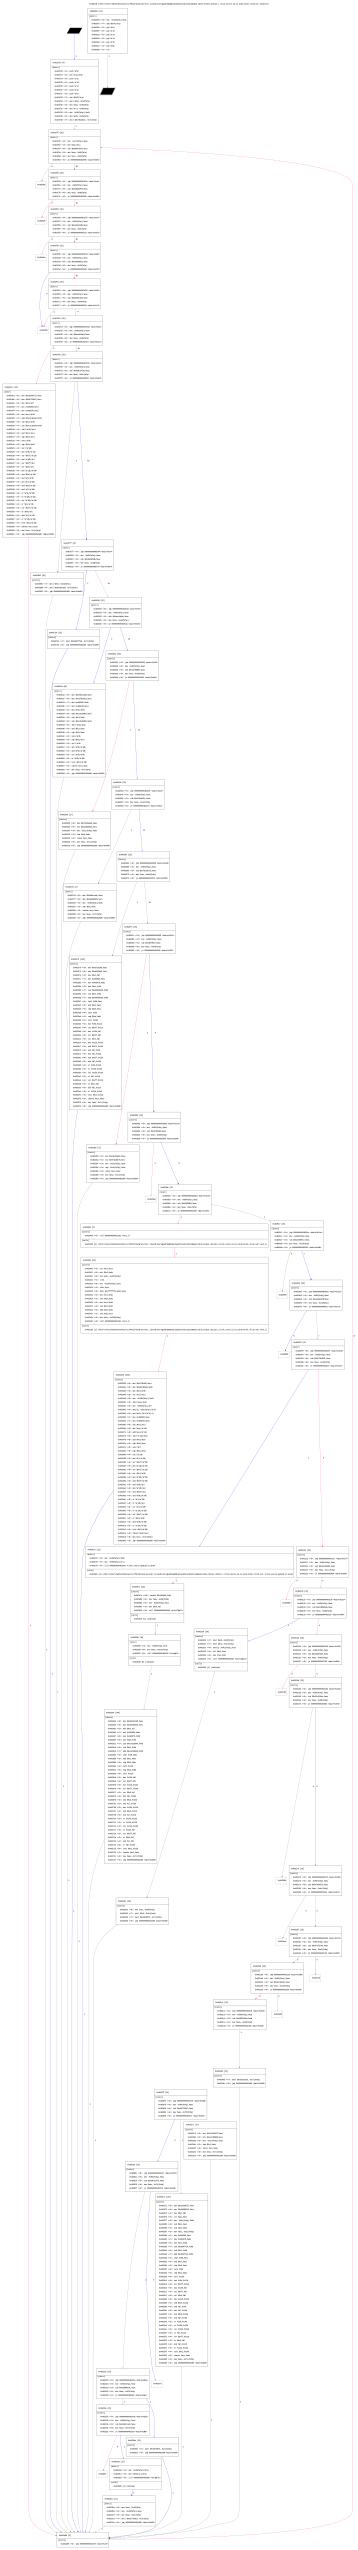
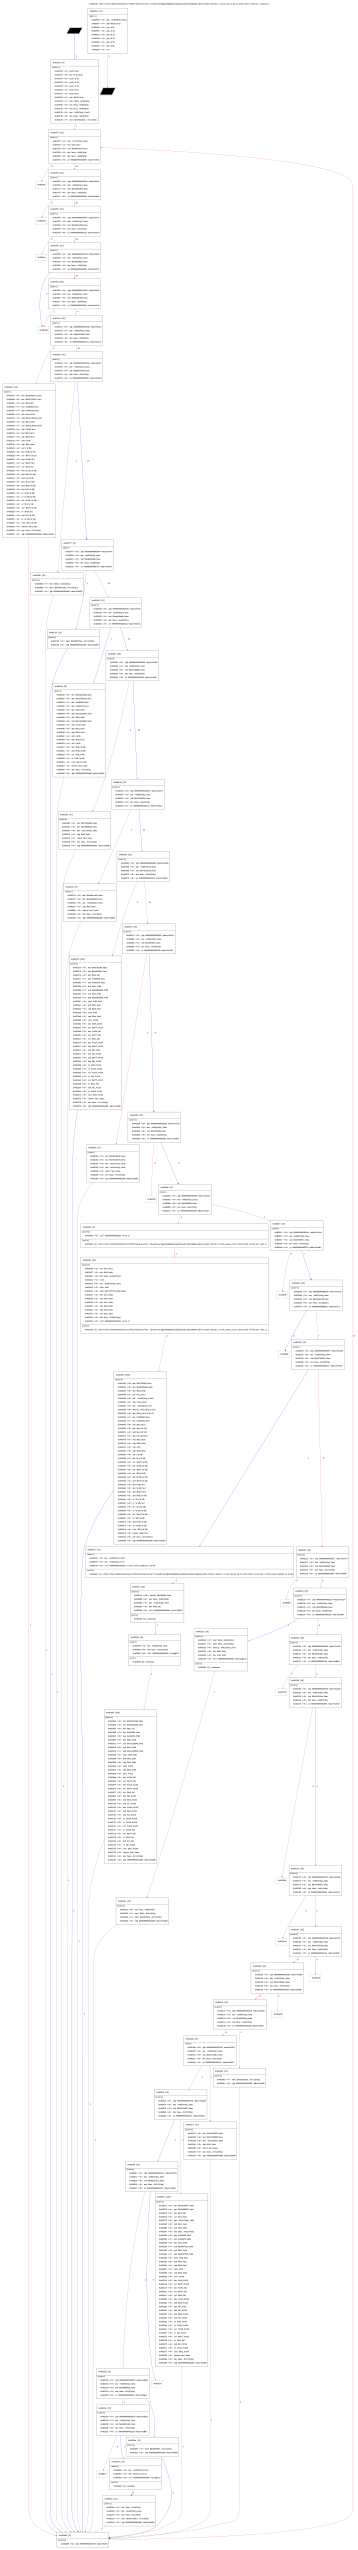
none -> (210, 2051)
